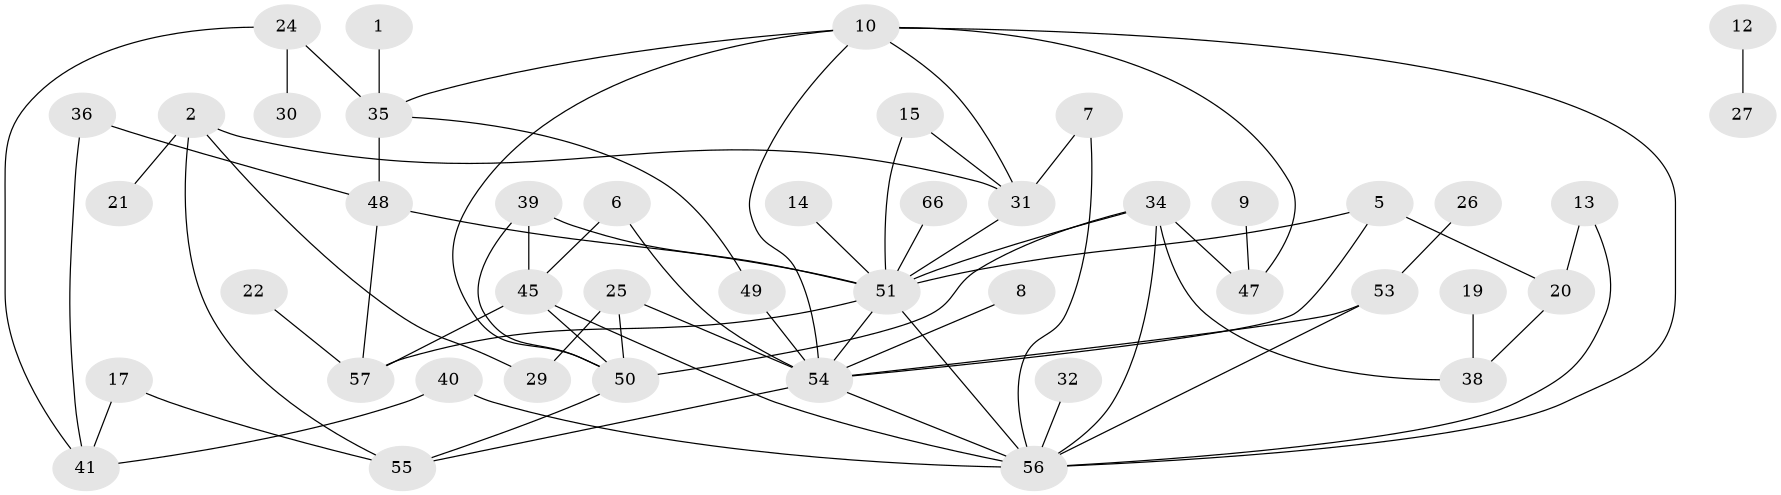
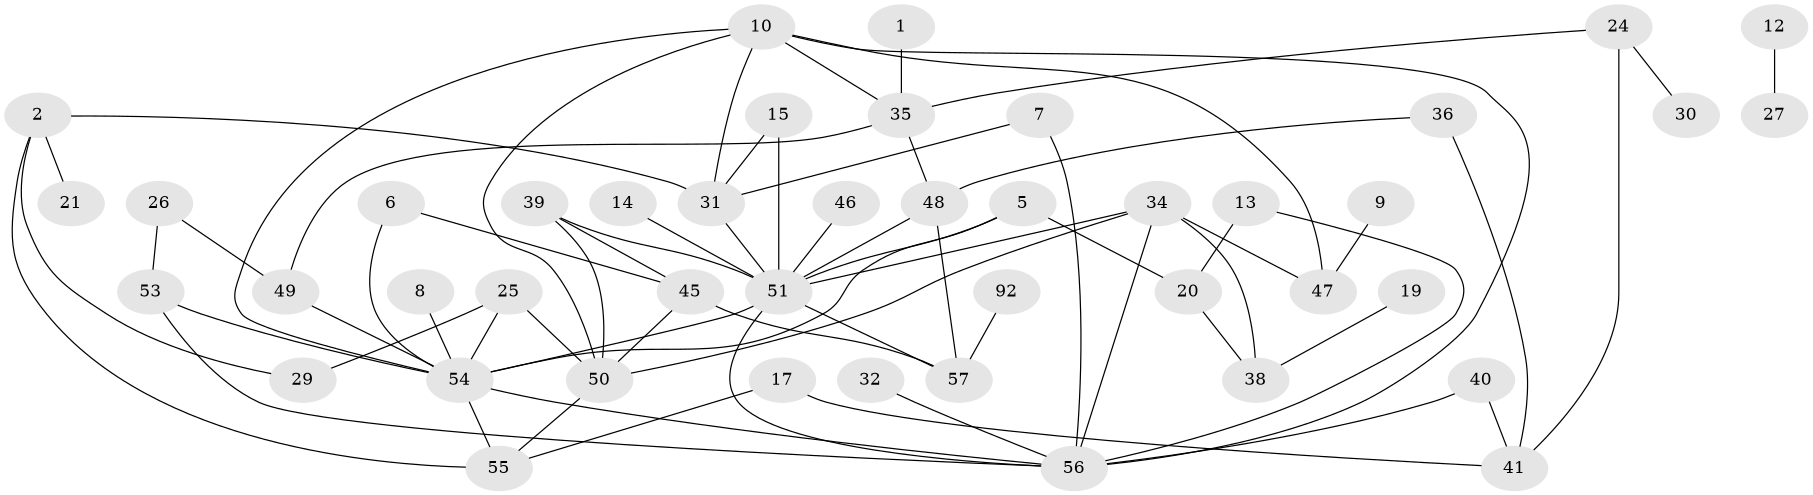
(933, 204) -> (846, 204)
none -> (223, 248)
(254, 292) -> (1007, 292)
(773, 401) -> none
